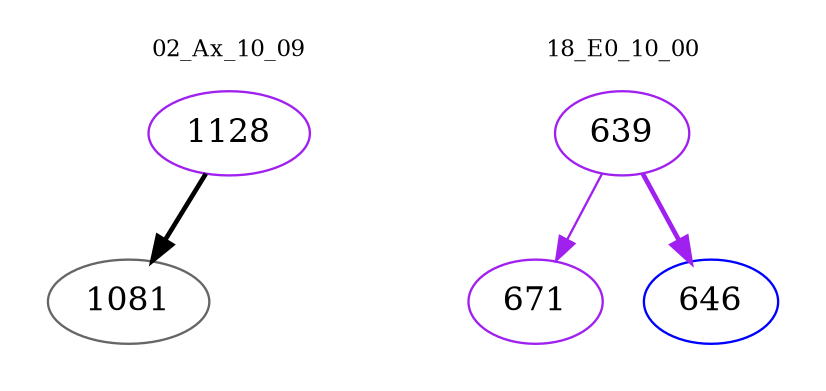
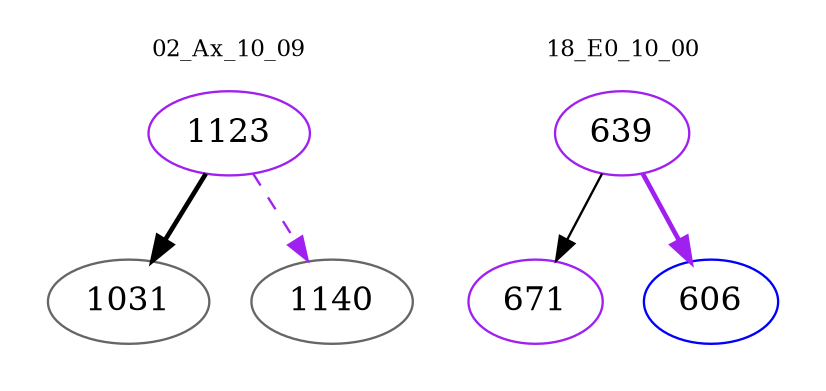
(229, 133) -> (229, 133)
(585, 207) -> (585, 207)
(129, 302) -> (129, 302)
none -> (332, 302)
(711, 302) -> (711, 302)
